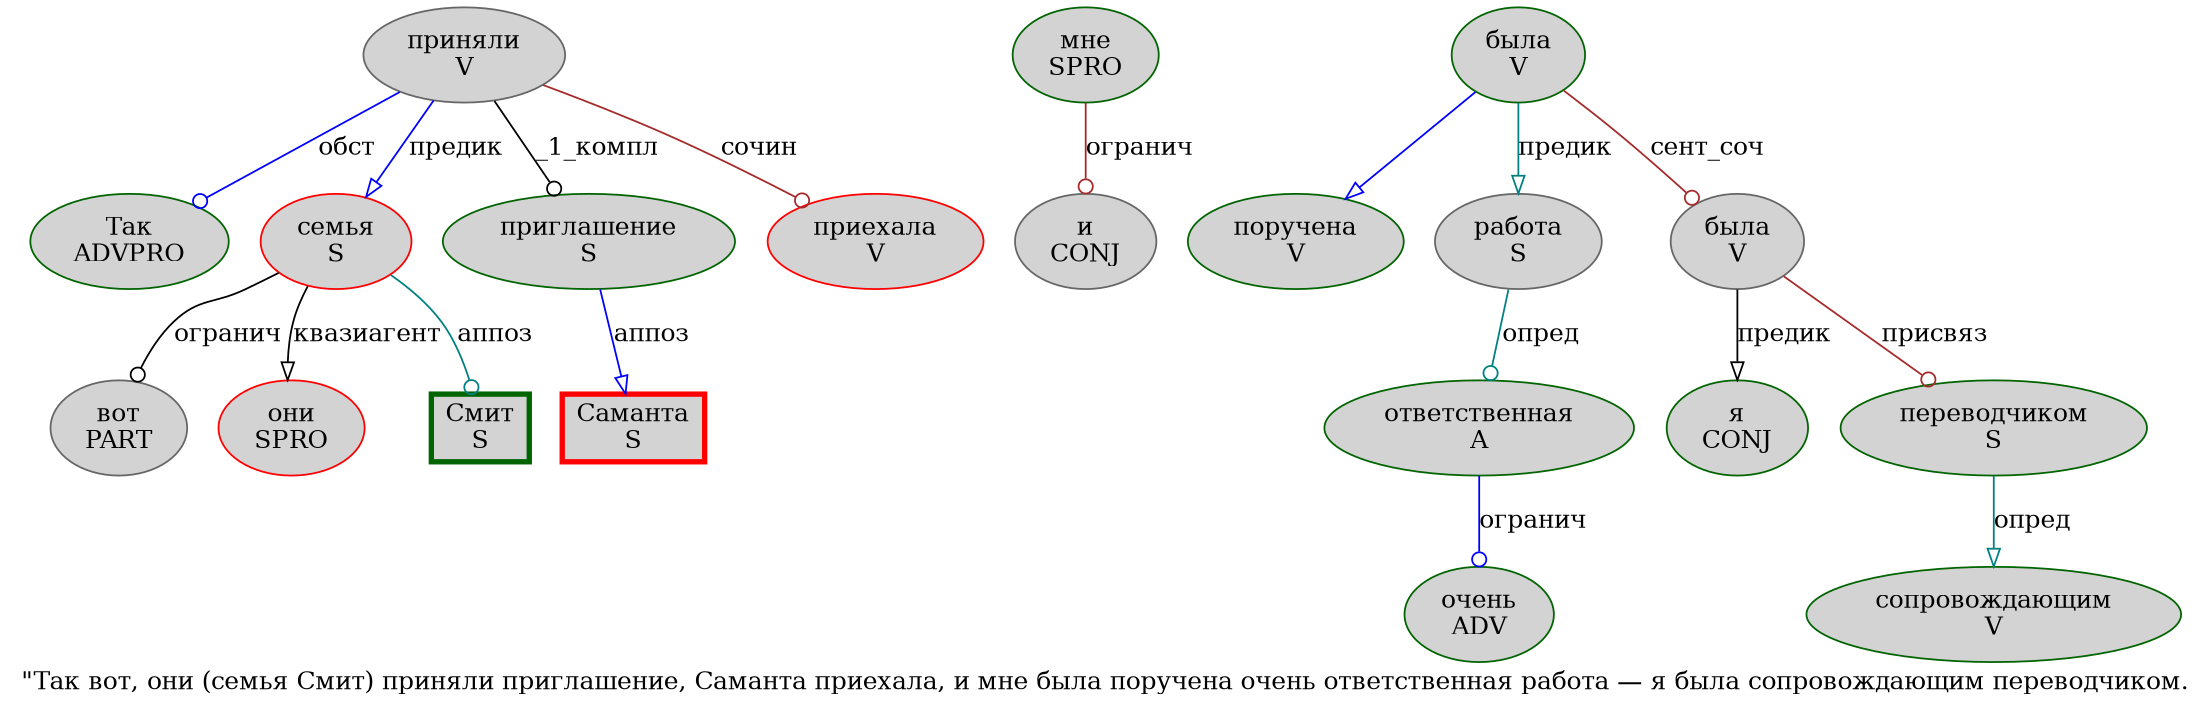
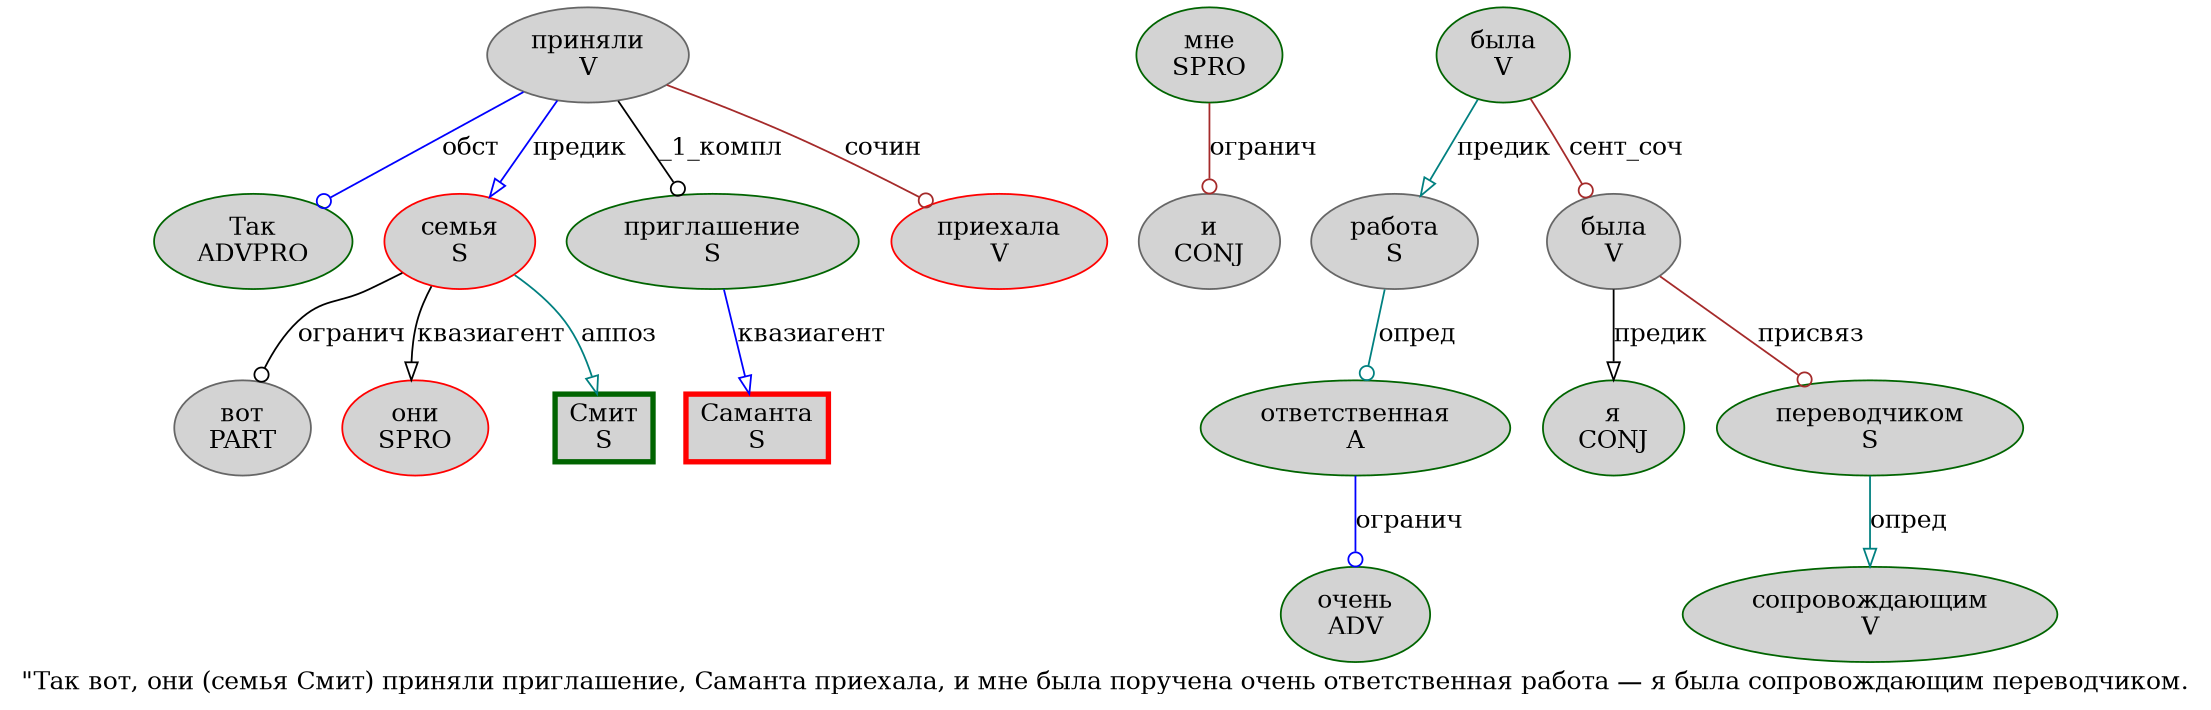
(1296, 241) -> none
(440, 320) -> (563, 319)
(652, 335) -> (811, 335)
